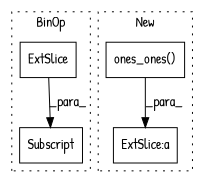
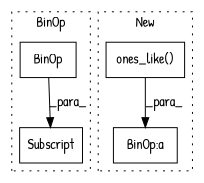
(48, 60) -> (48, 60)
(145, 60) -> (145, 60)
(145, 145) -> (145, 145)
